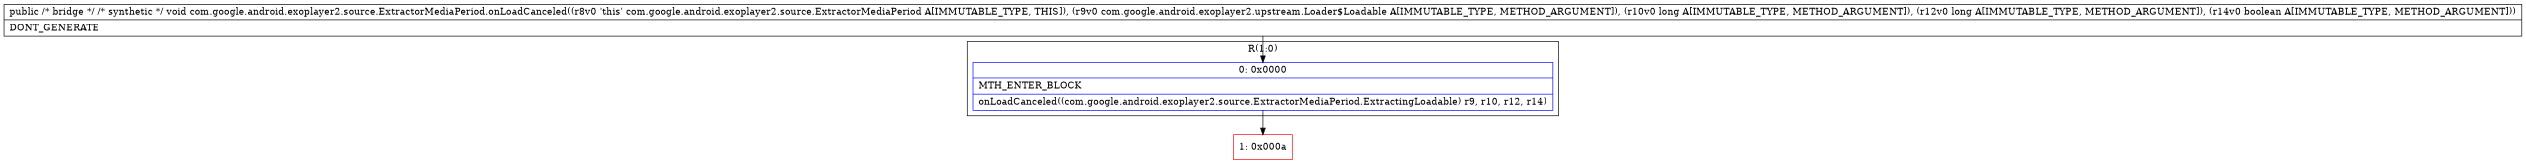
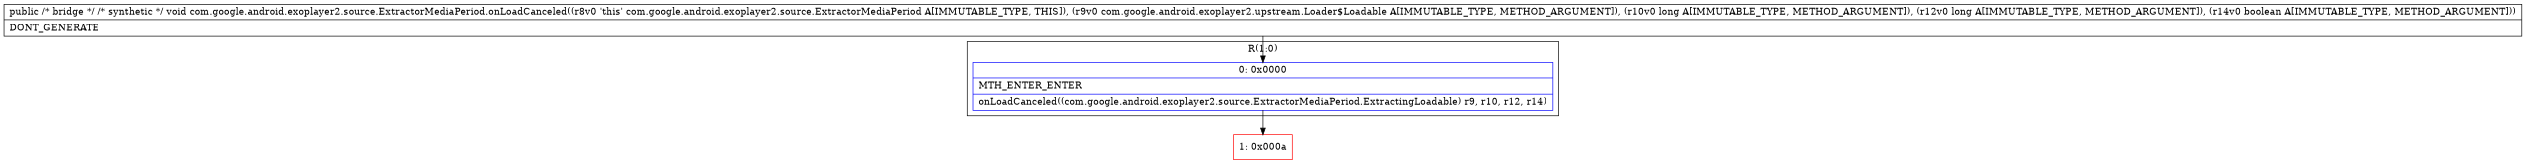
(1030, 86) -> (1030, 86)
